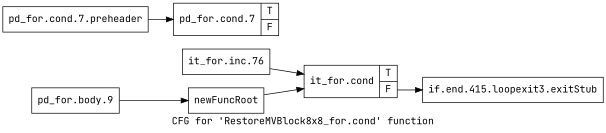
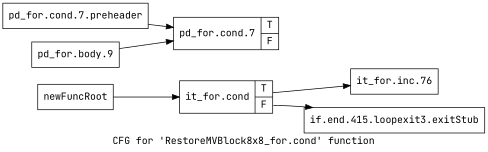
(283, 71) -> (308, 89)
(150, 101) -> (143, 45)
